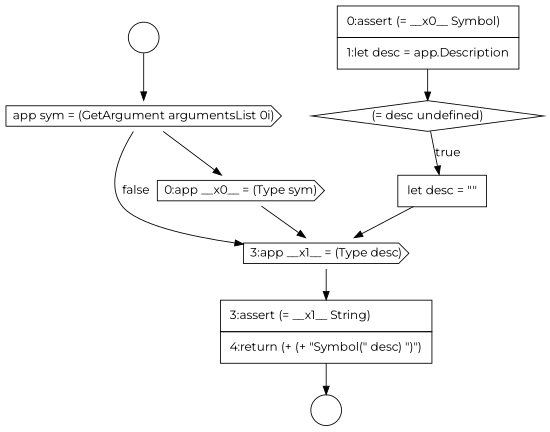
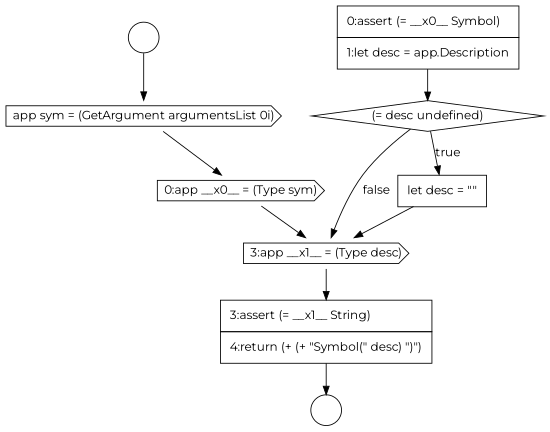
(138, 218) -> (364, 173)
